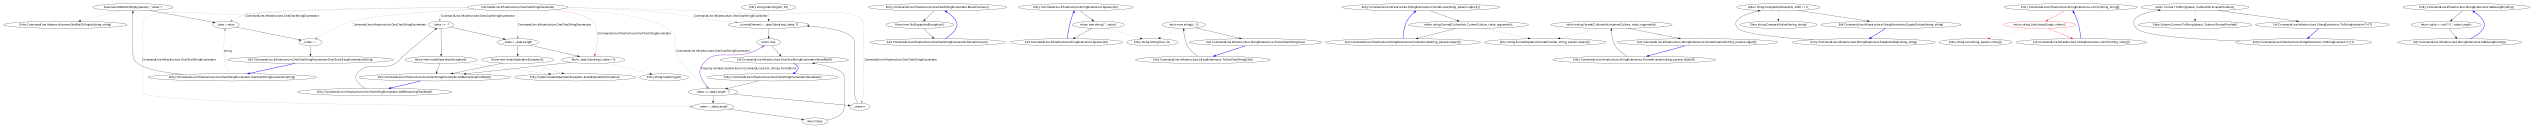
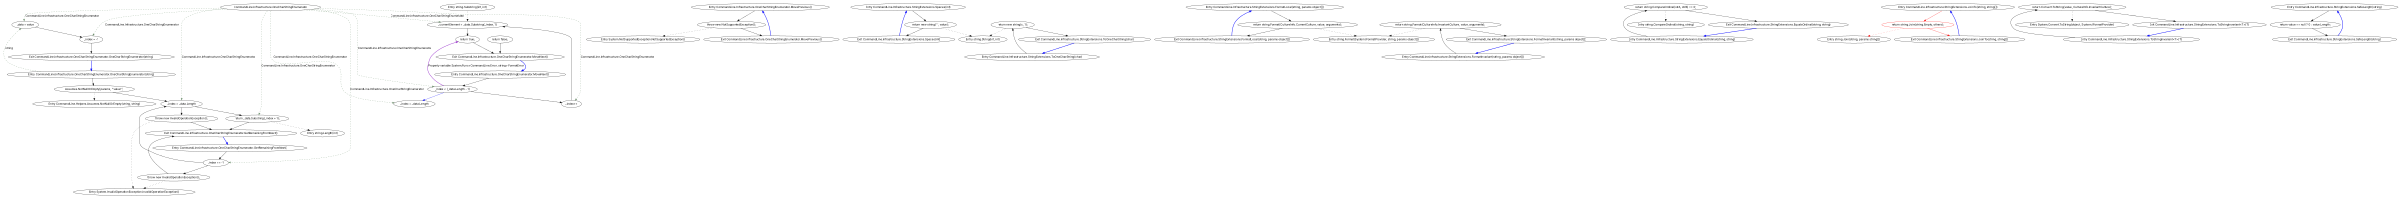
(181, 16) -> (139, 97)
(590, 19) -> (261, 61)
none -> (643, 39)
(1152, 42) -> (983, 39)
(664, 77) -> (323, 133)
(713, 98) -> (434, 96)
(765, 114) -> none
